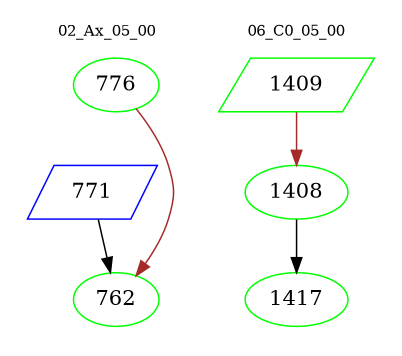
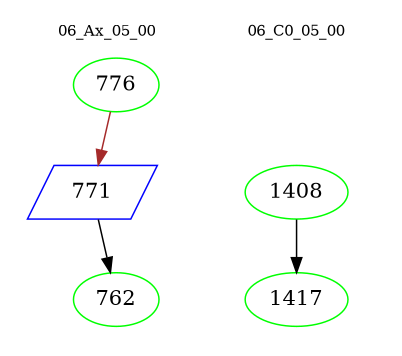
(107, 32) -> (107, 32)
(297, 85) -> none
(173, 185) -> (106, 131)
